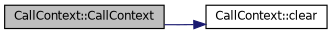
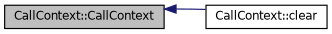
(179, 25) -> (191, 9)
